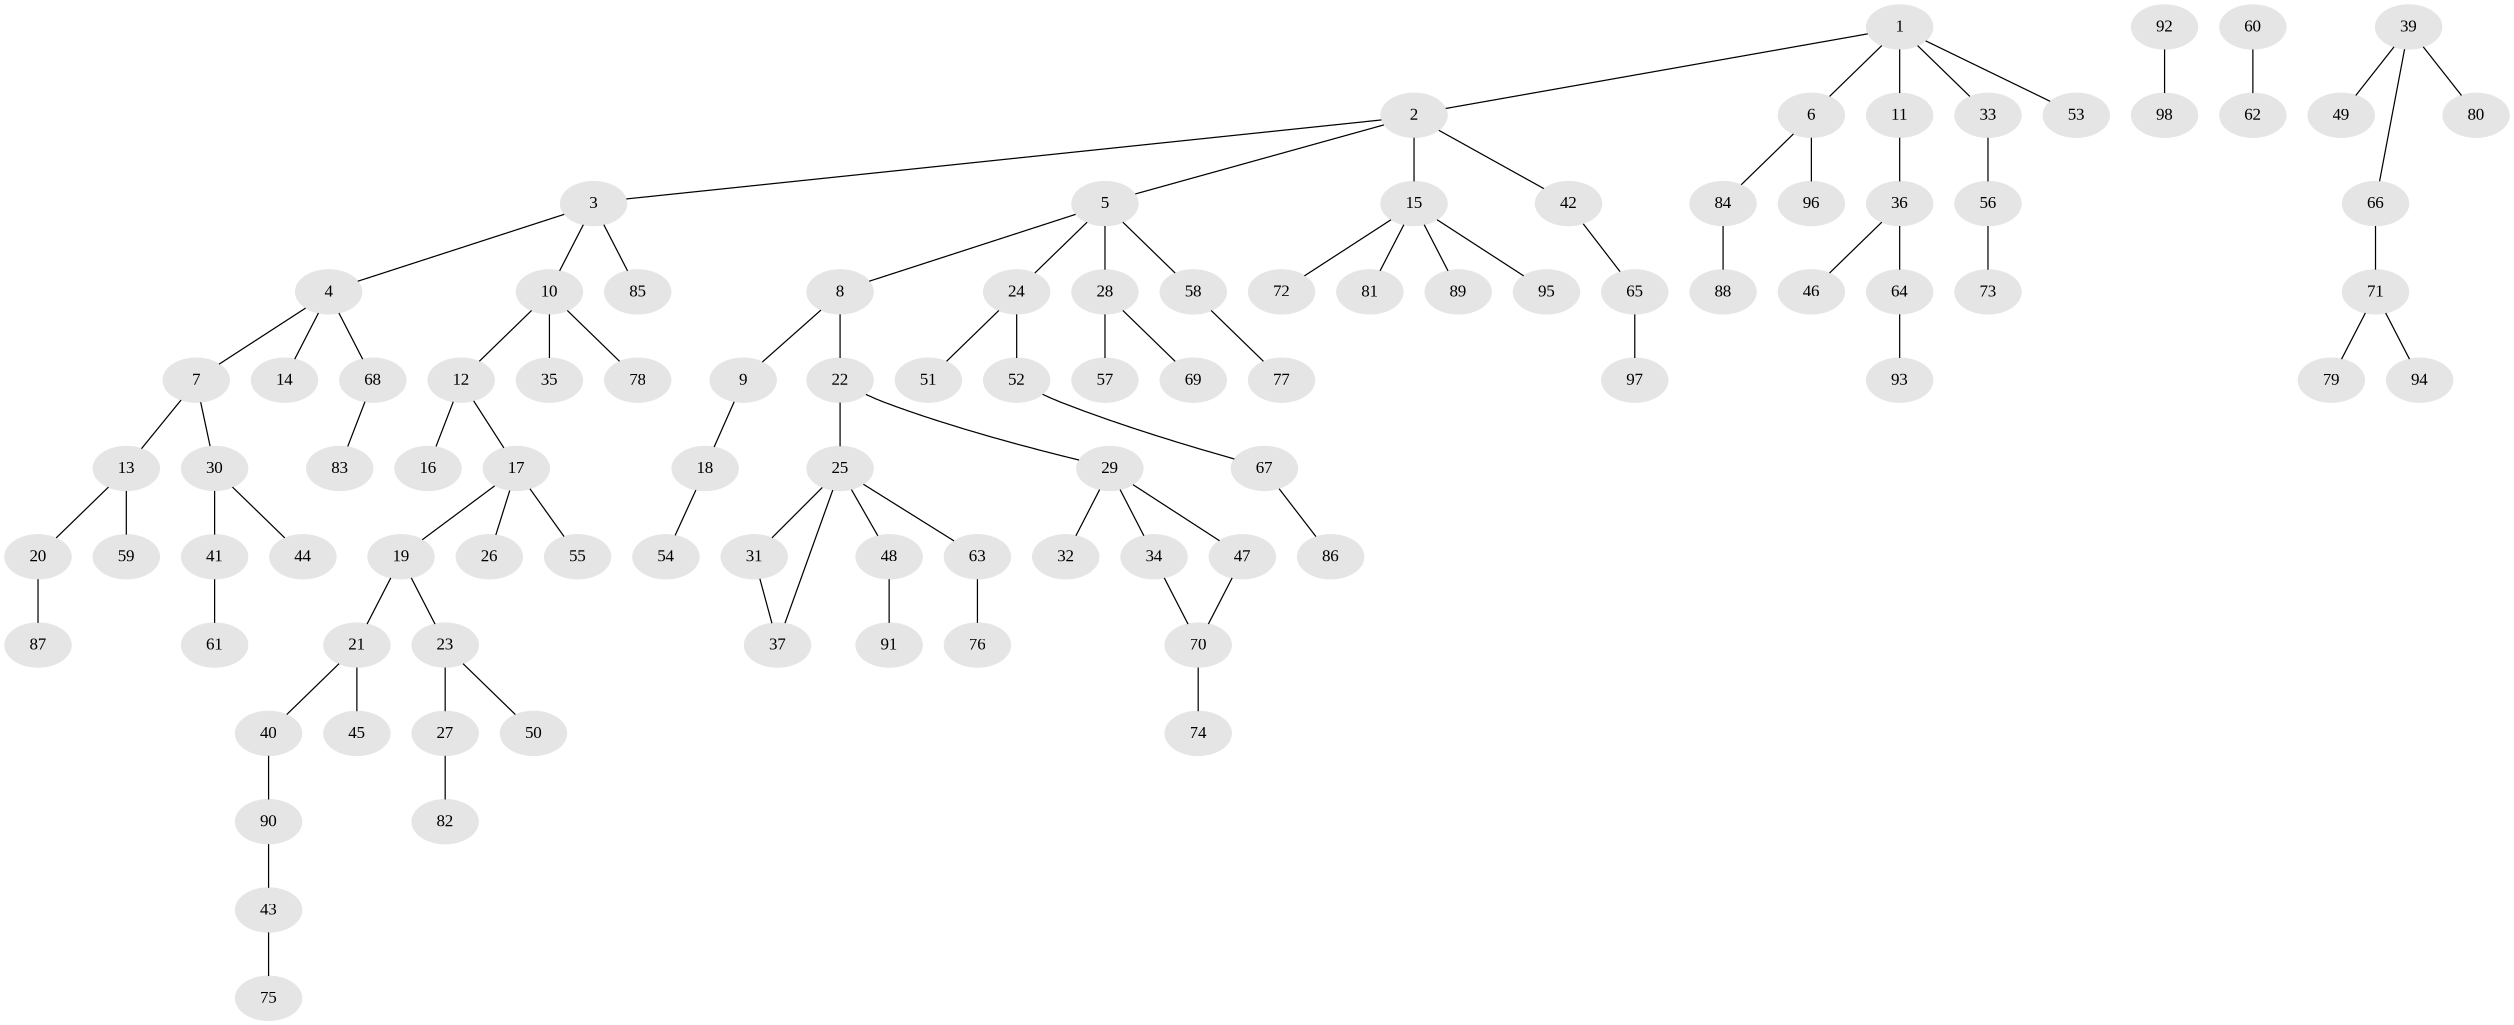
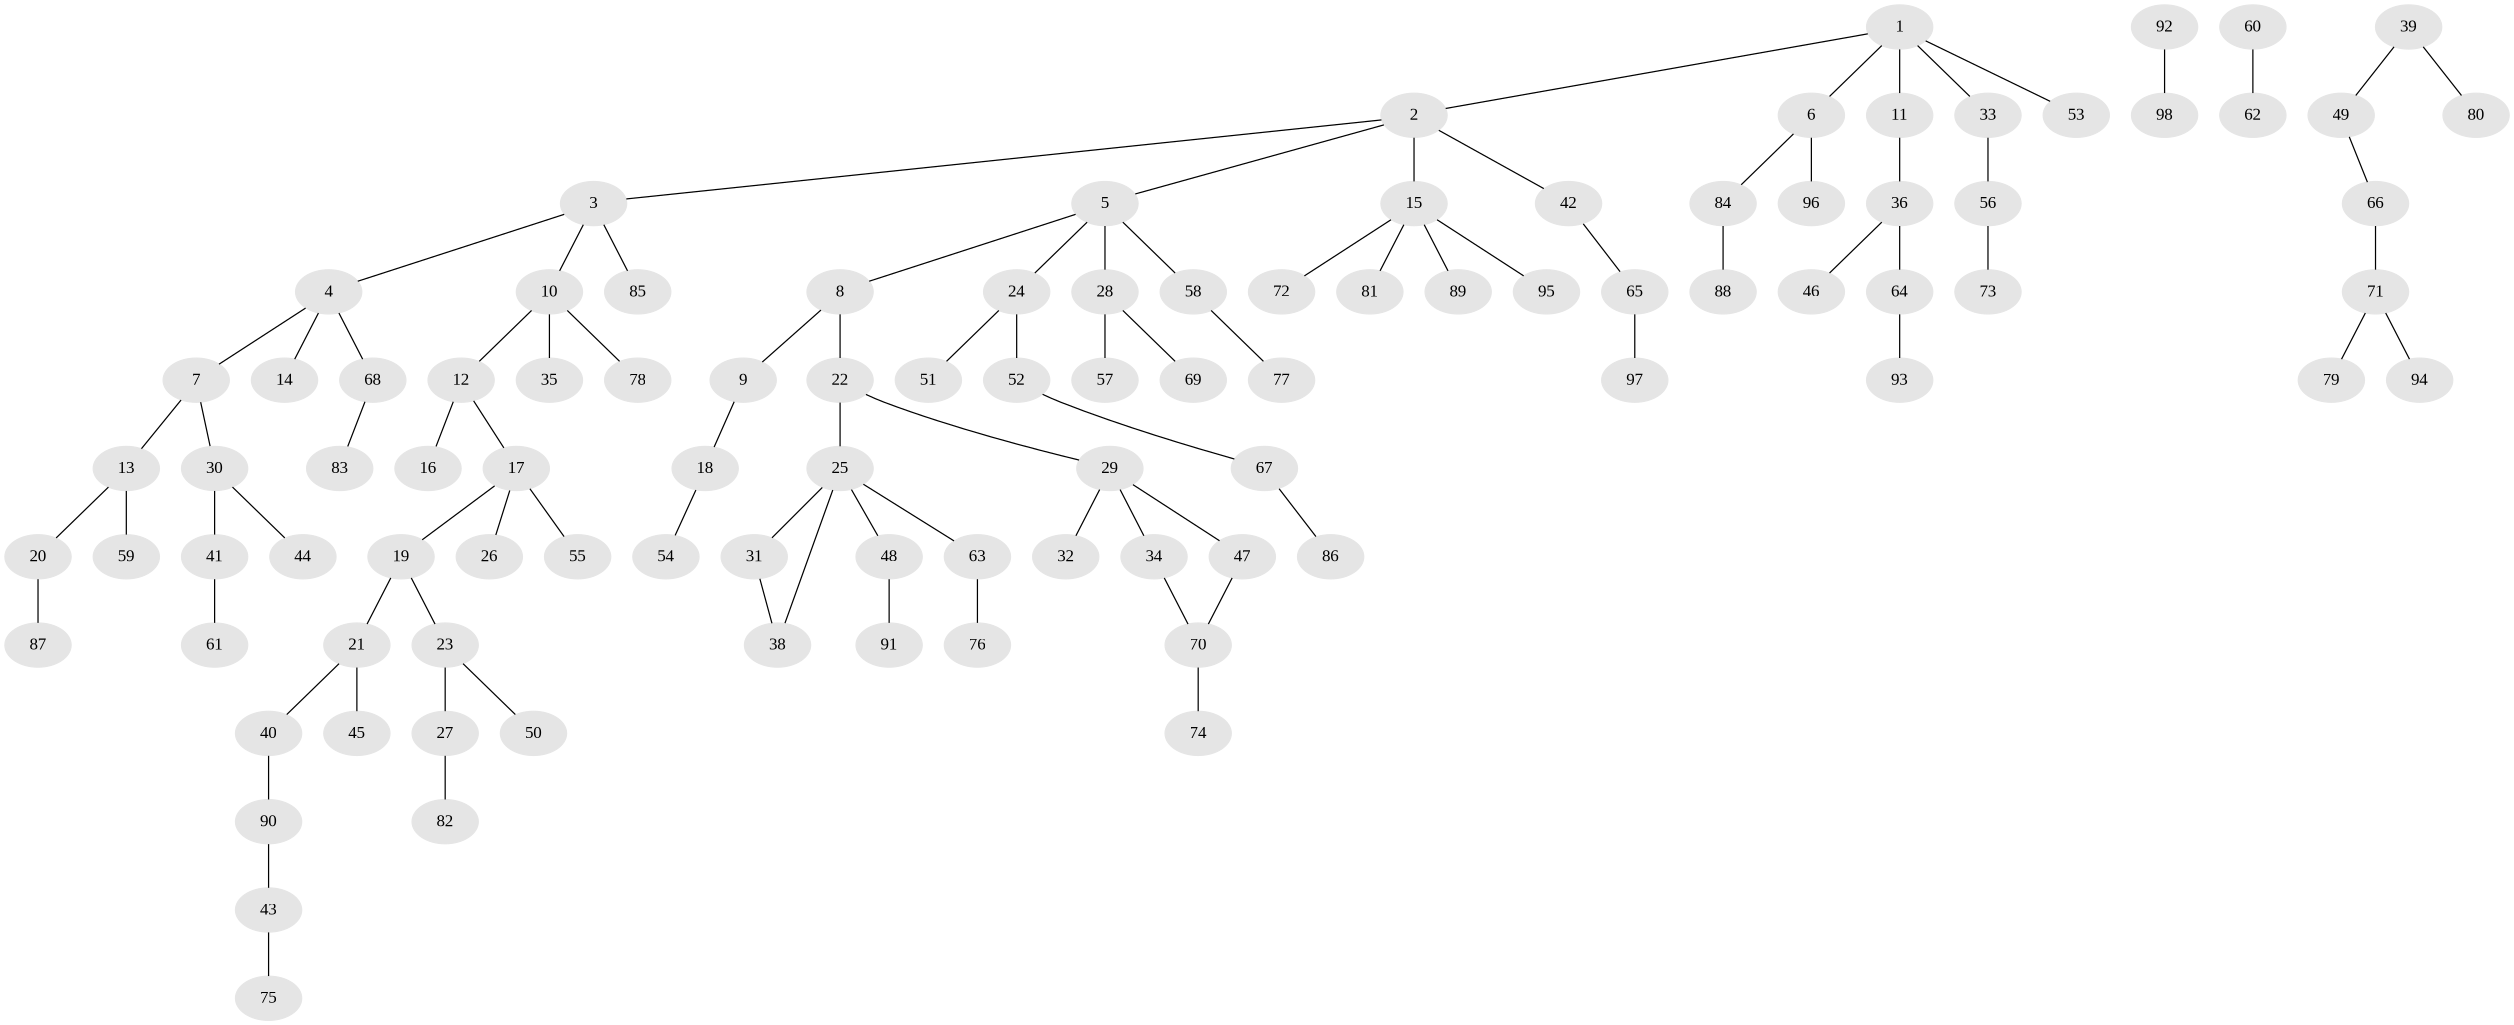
(2392, 115) -> (2358, 159)
(778, 645) -> (778, 645)
